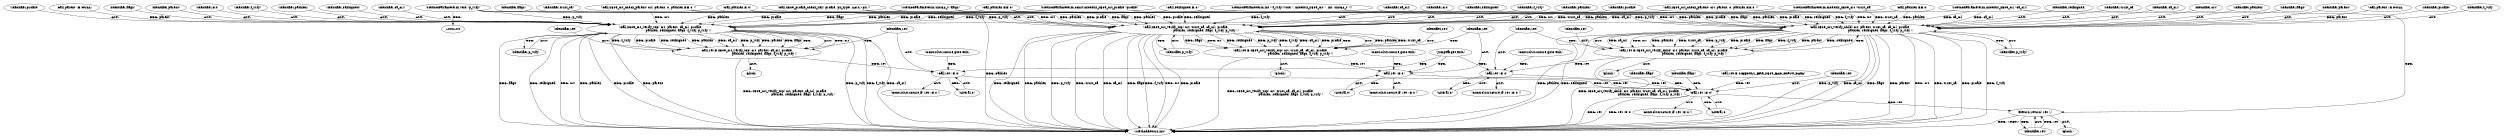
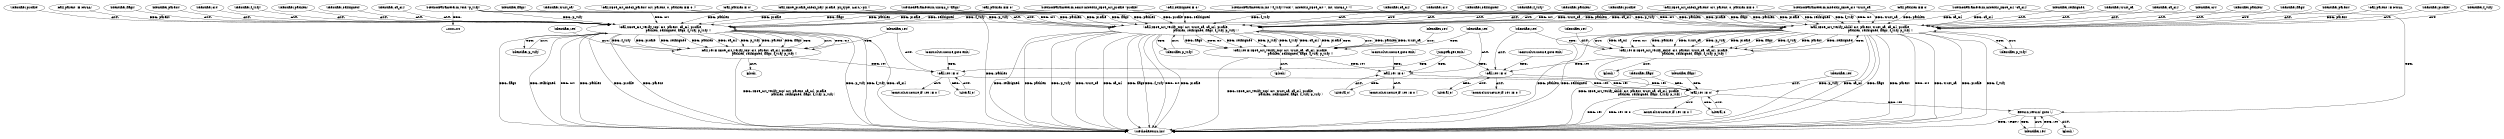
(1763, 74) -> none
(2035, 112) -> (2035, 112)
